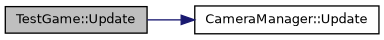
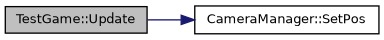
(287, 20) -> (287, 20)
